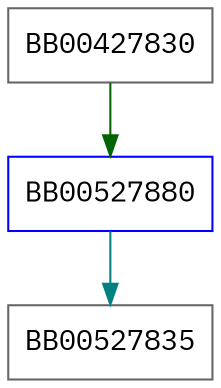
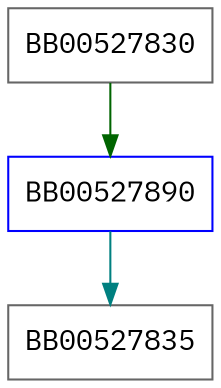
(110, 45) -> (110, 45)
(110, 194) -> (110, 194)
